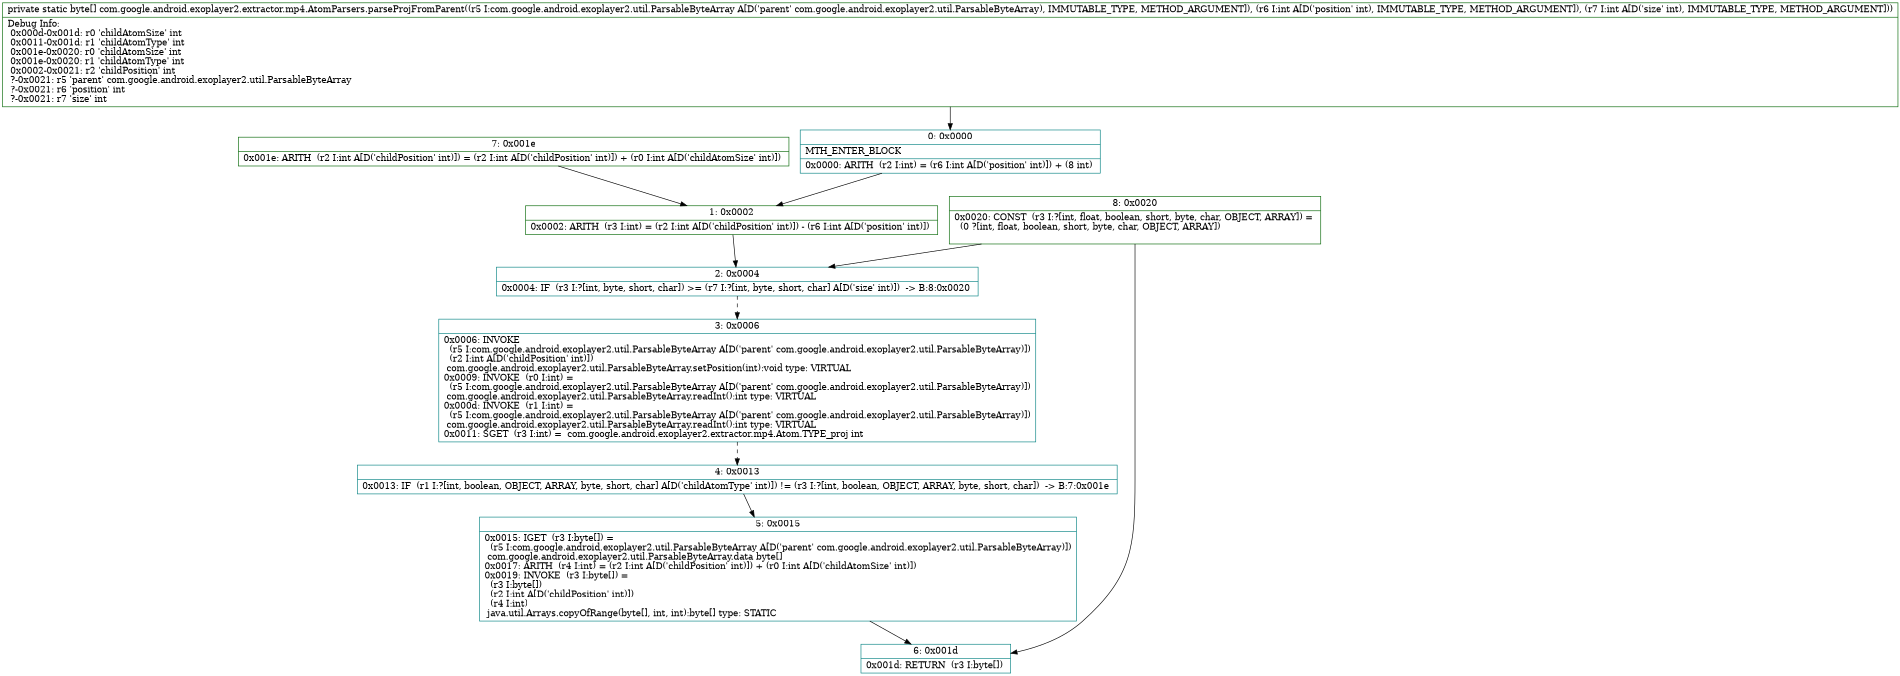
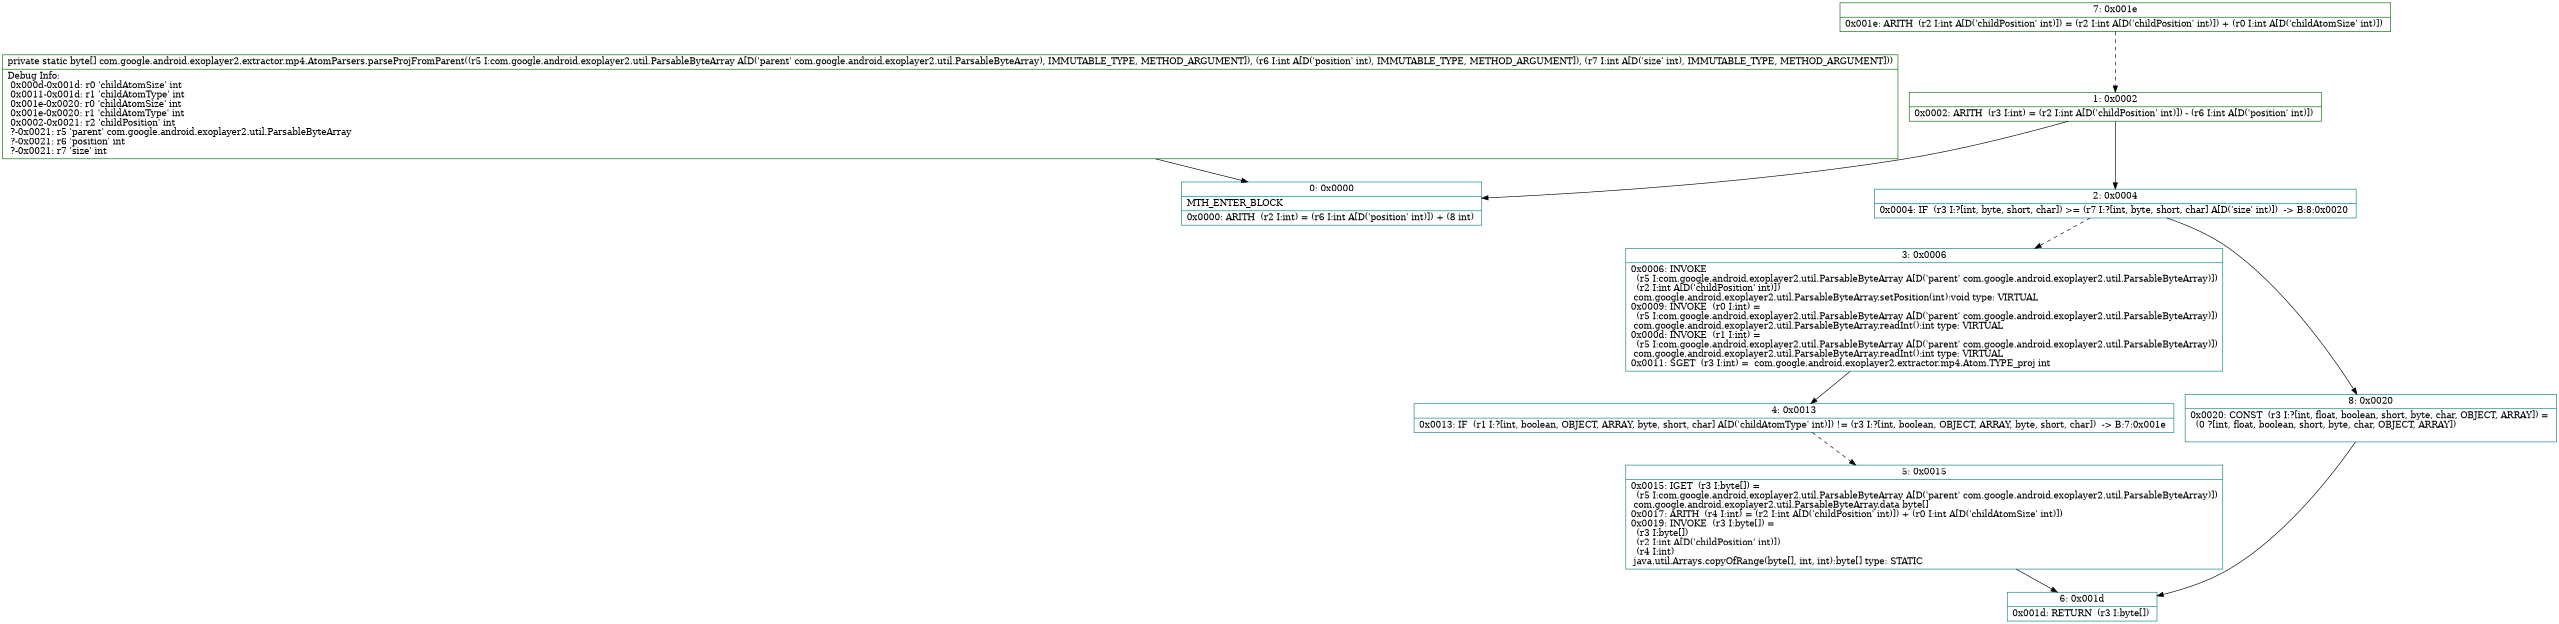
(620, 185) -> (2115, 59)
(832, 189) -> (1780, 175)
(1135, 220) -> (2371, 418)
(908, 255) -> (2274, 288)
(737, 450) -> (1833, 385)
(748, 503) -> (1832, 447)
